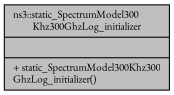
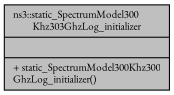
(87, 26) -> (87, 26)
